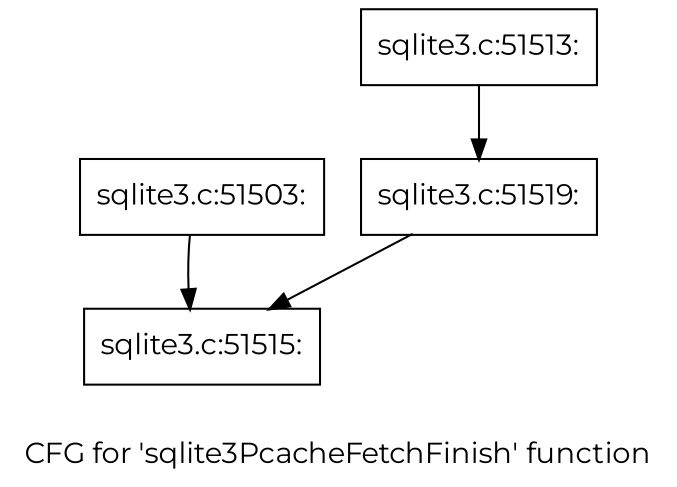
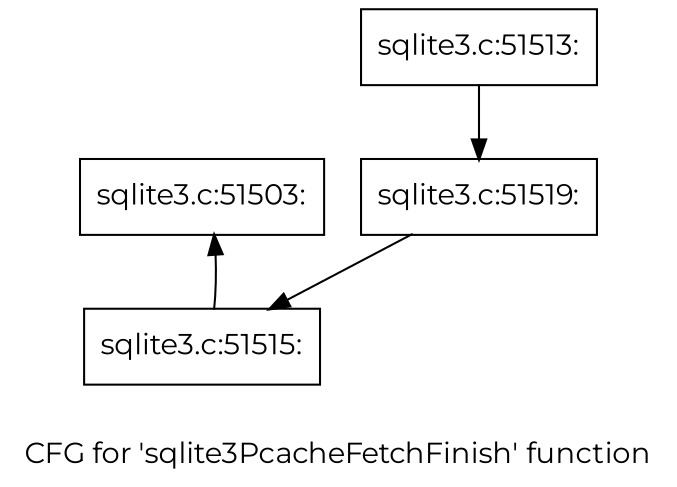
(188, 262) -> (216, 282)
